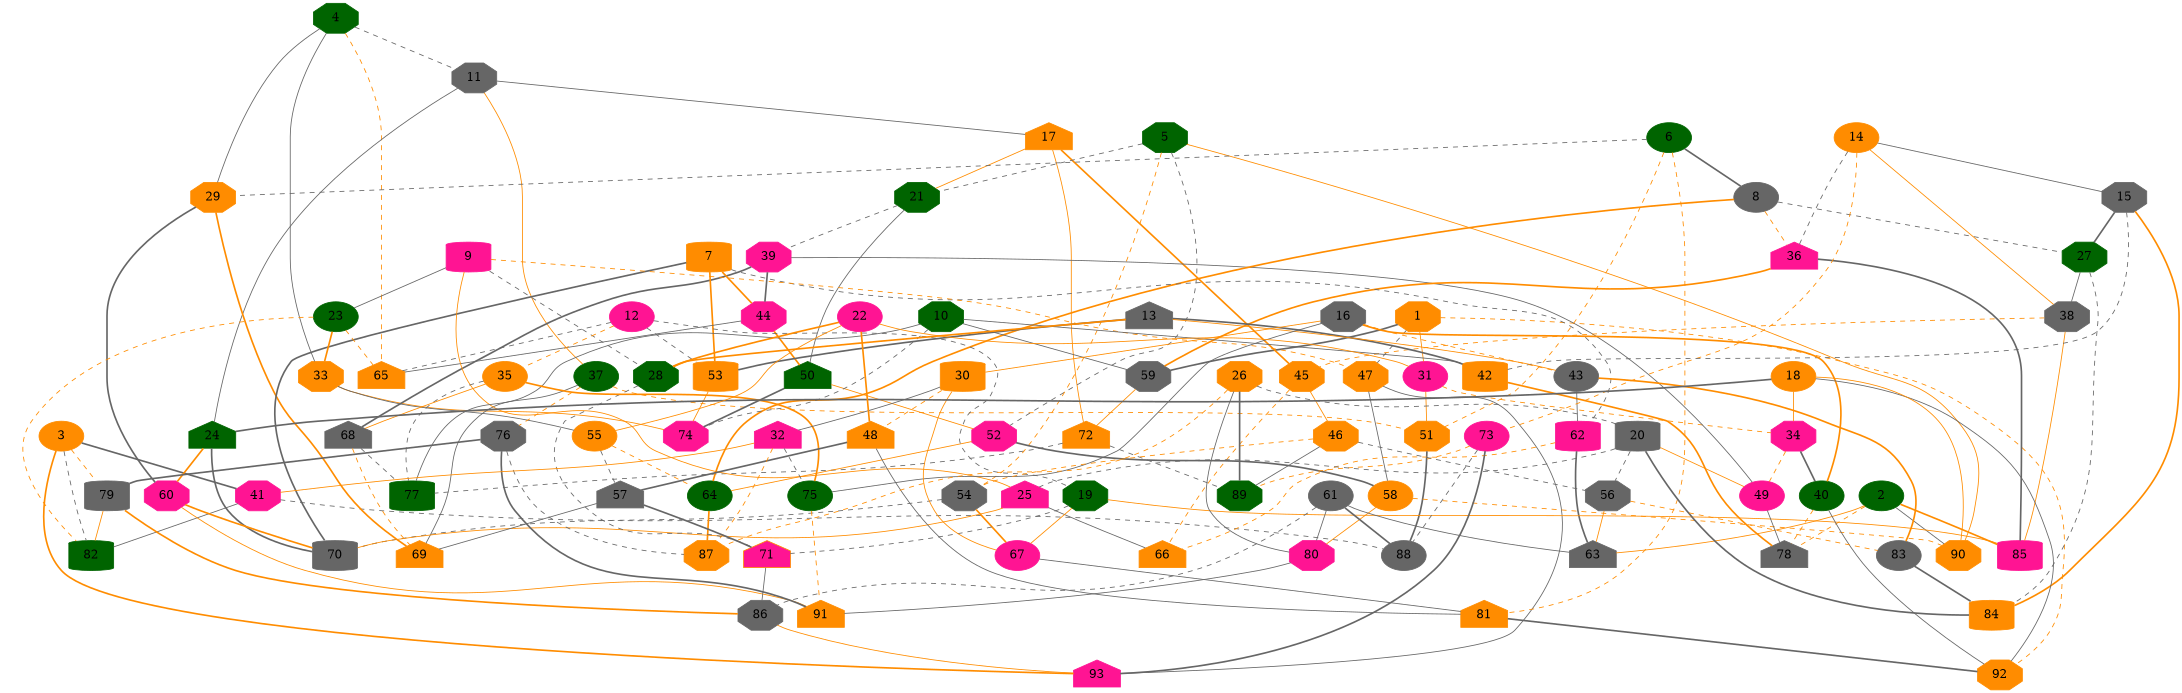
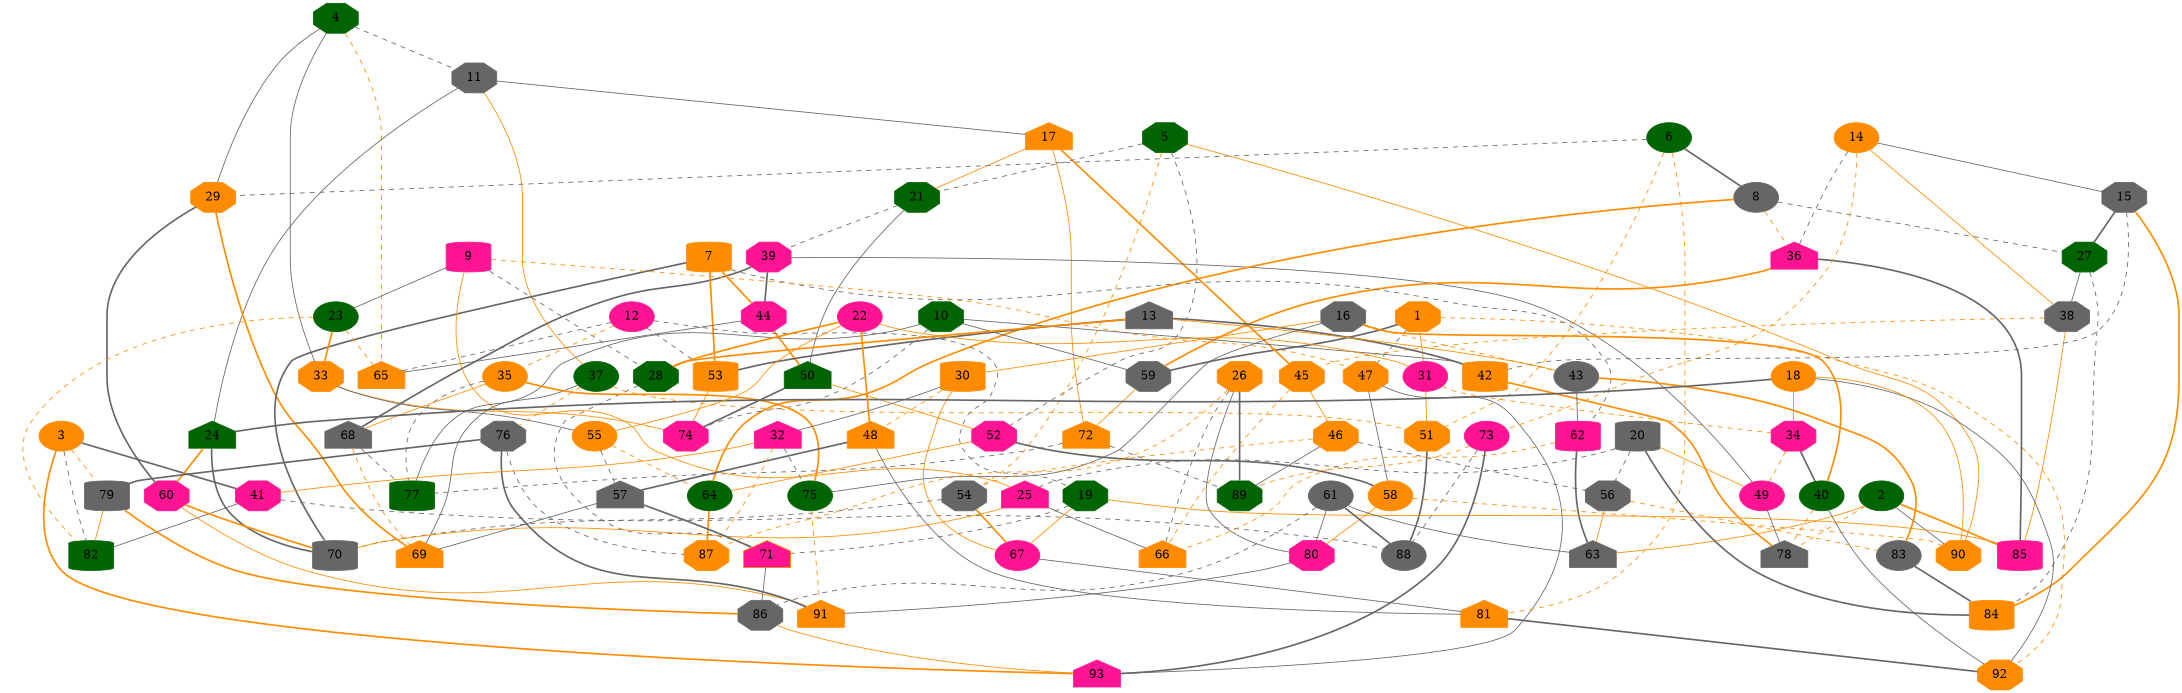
(1436, 406) -> (1190, 467)
